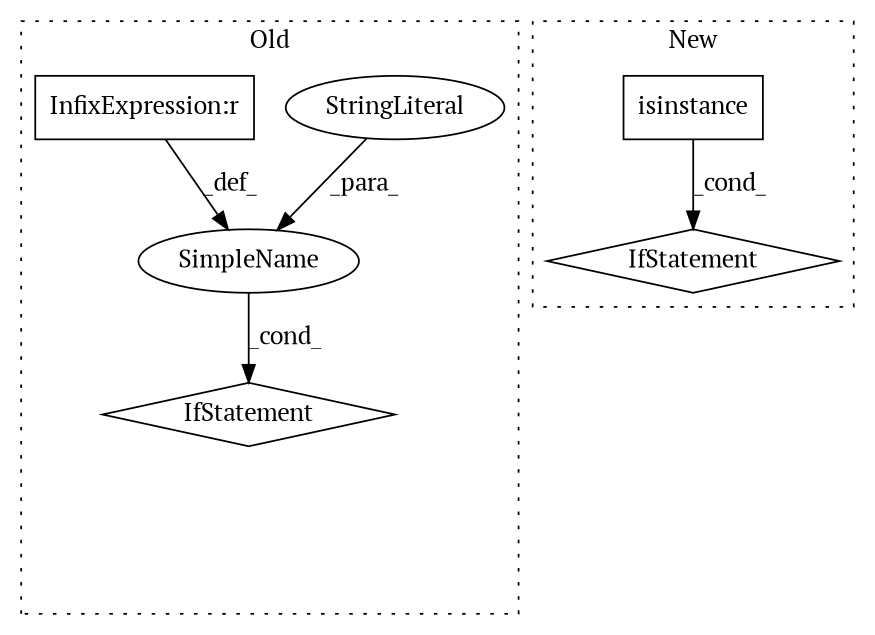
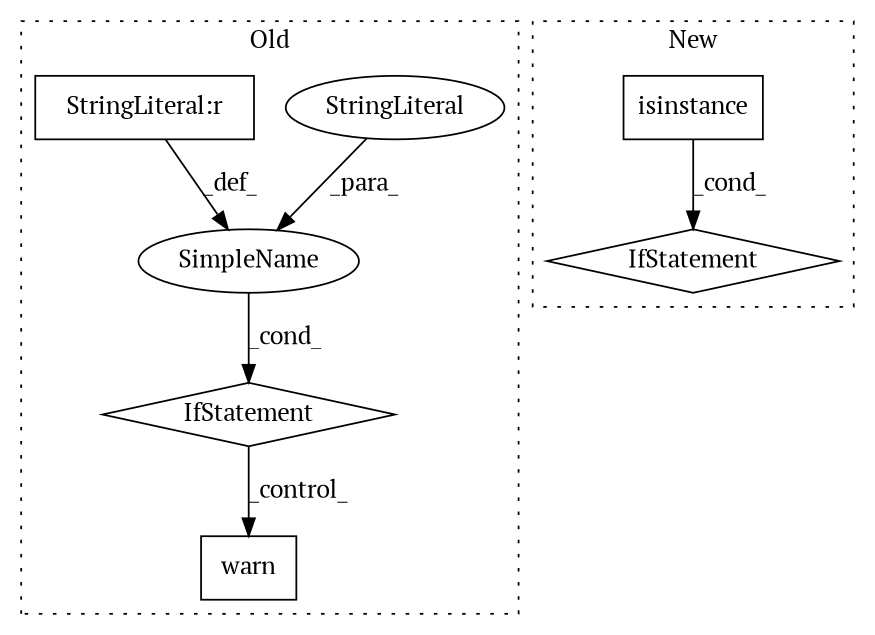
(145, 108) -> (145, 108)
none -> (249, 568)
